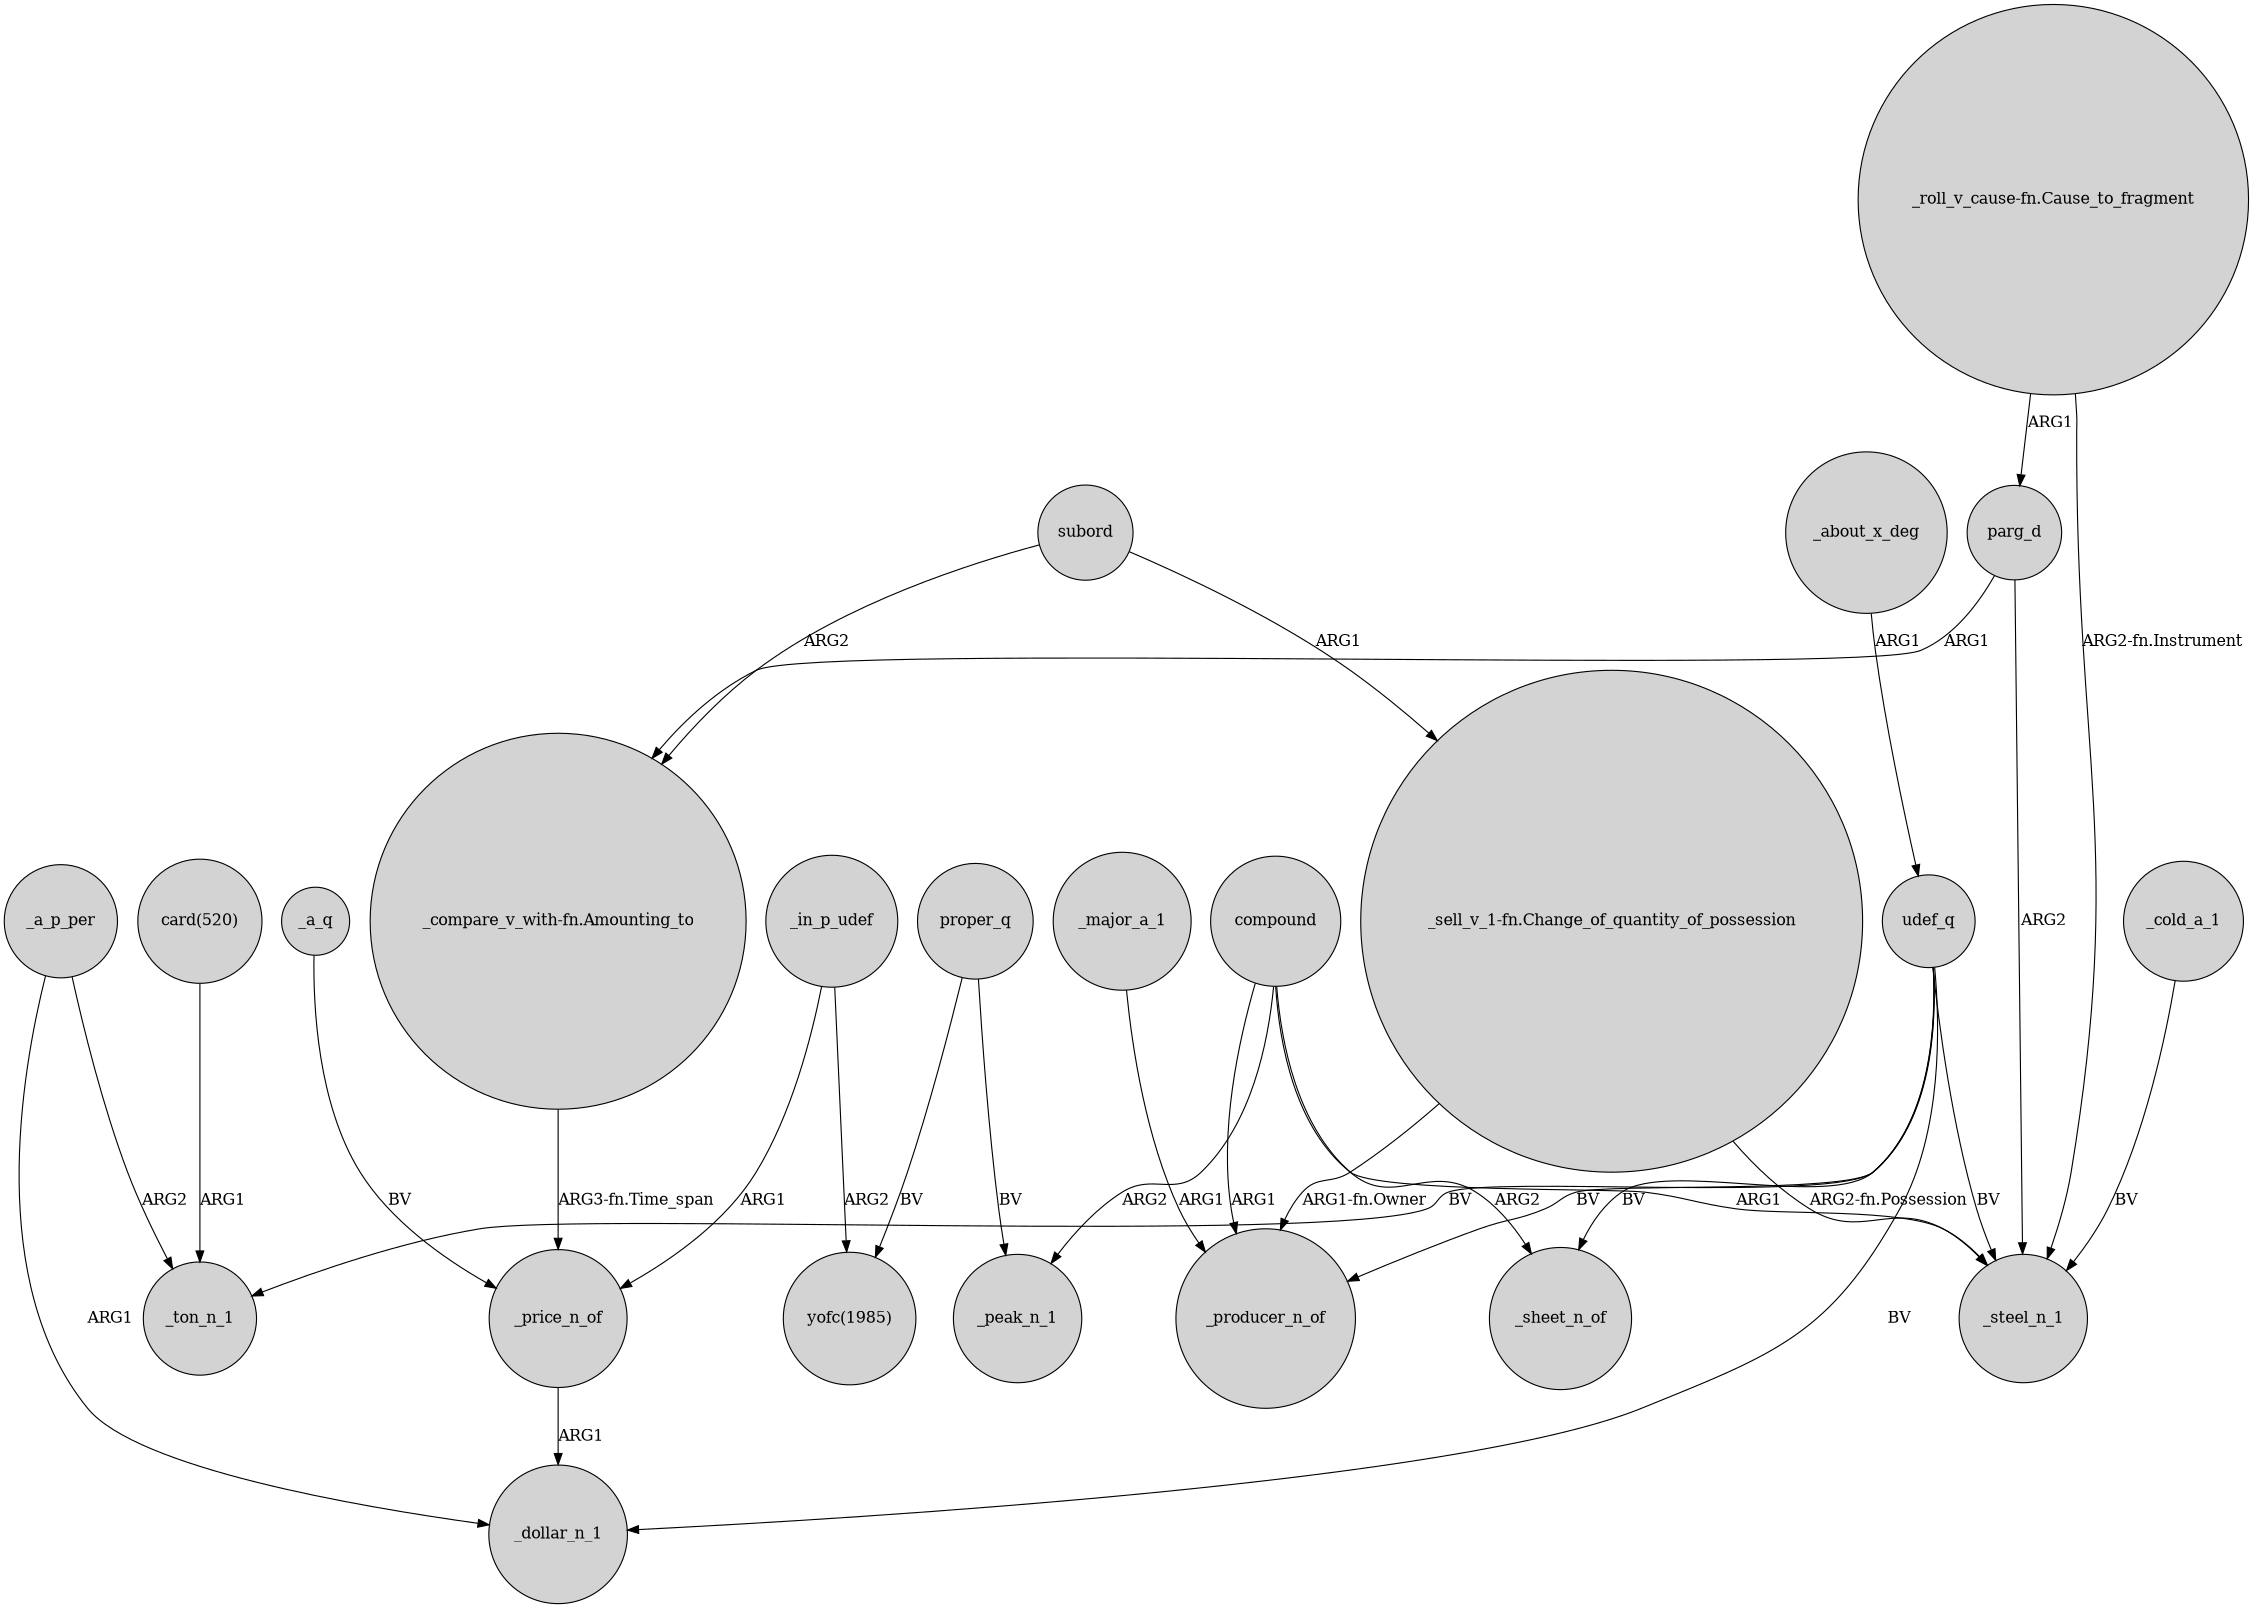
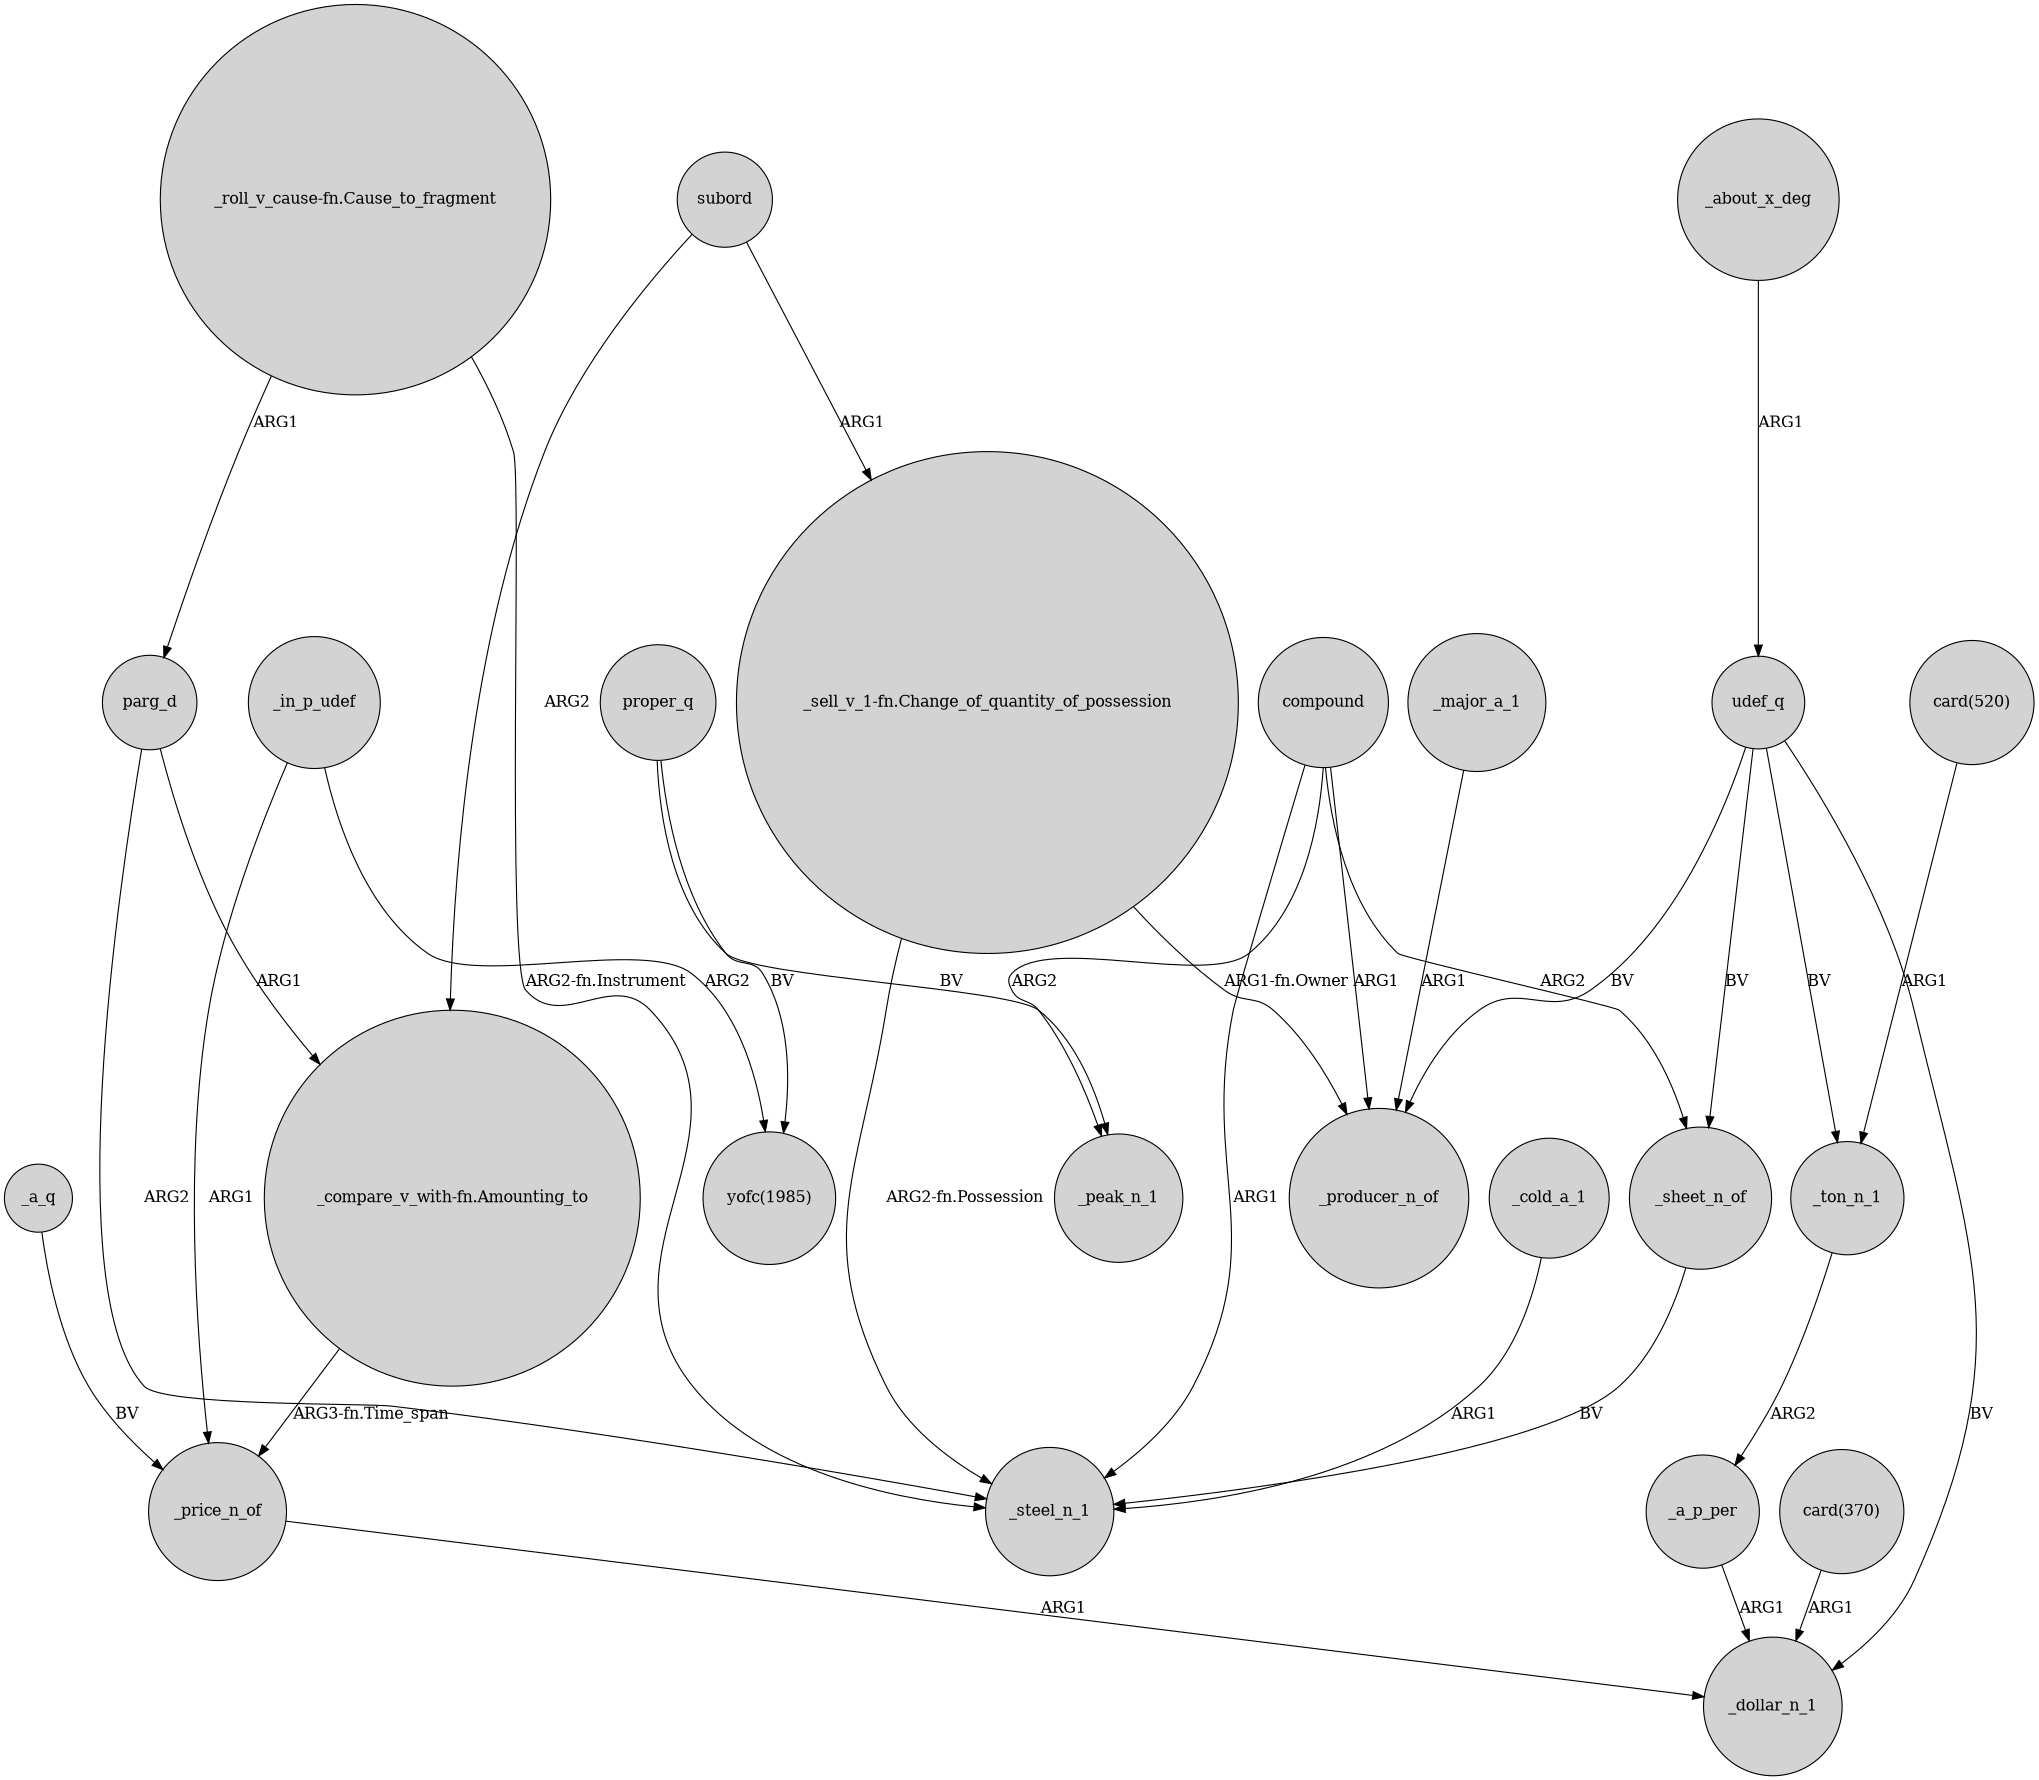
(1954, 1111) -> (1446, 1453)
(110, 1121) -> (1794, 1358)
(2126, 1201) -> (1474, 1415)
none -> (1842, 1512)
